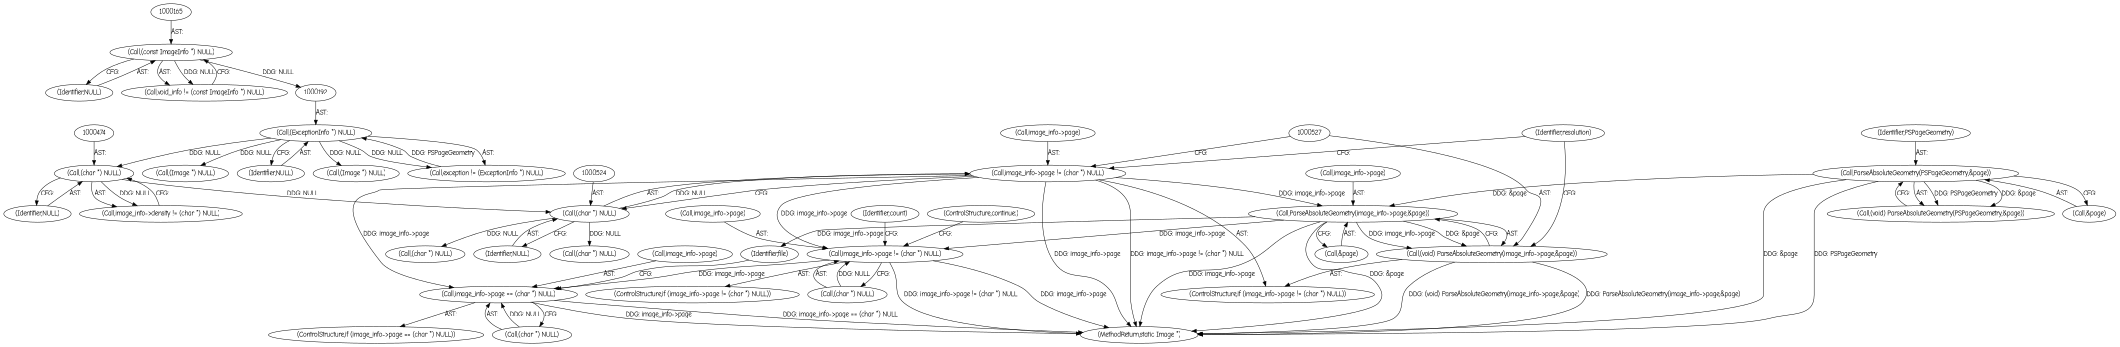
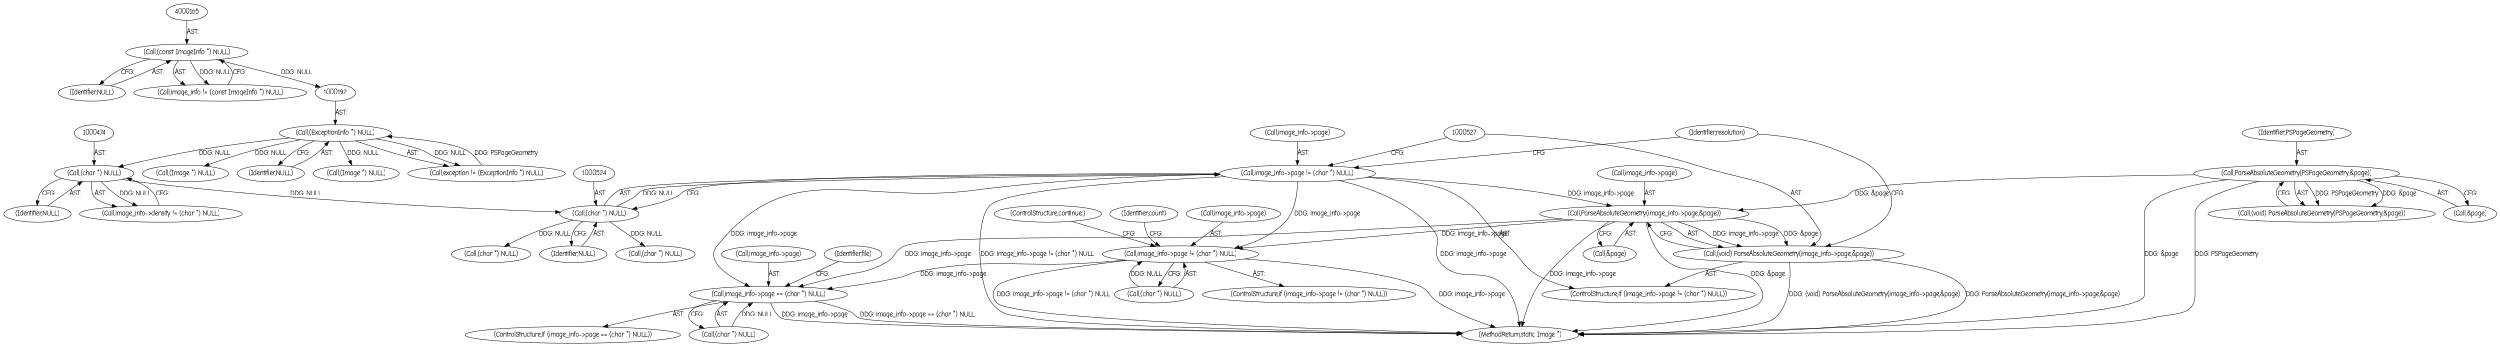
(171, 12) -> (187, 12)
(204, 93) -> (220, 93)
(1019, 223) -> (1178, 238)
